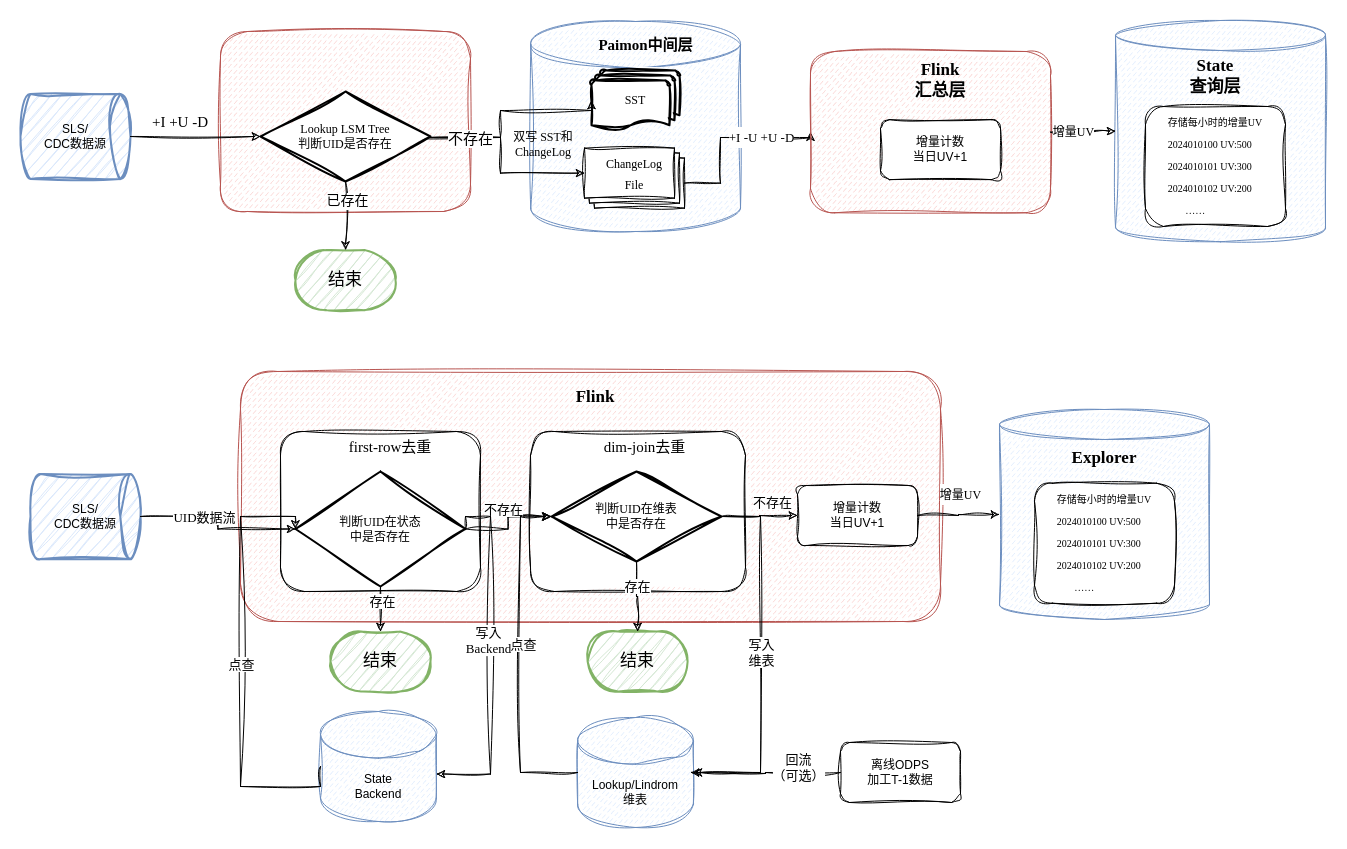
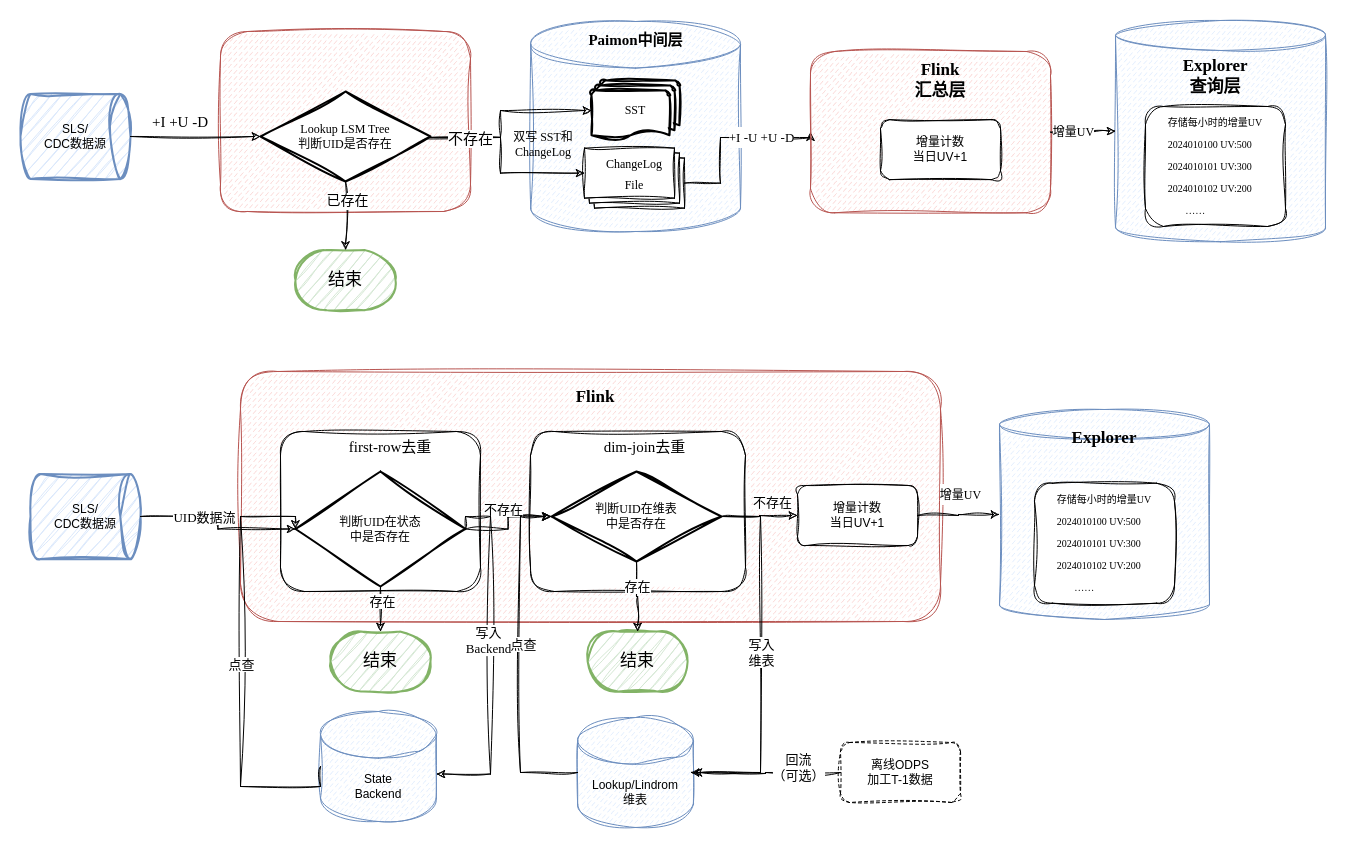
(646, 44) -> (636, 39)
(1216, 77) -> (1216, 77)
(636, 101) -> (636, 111)
(1105, 459) -> (1105, 439)
(901, 773) -> (901, 773)
